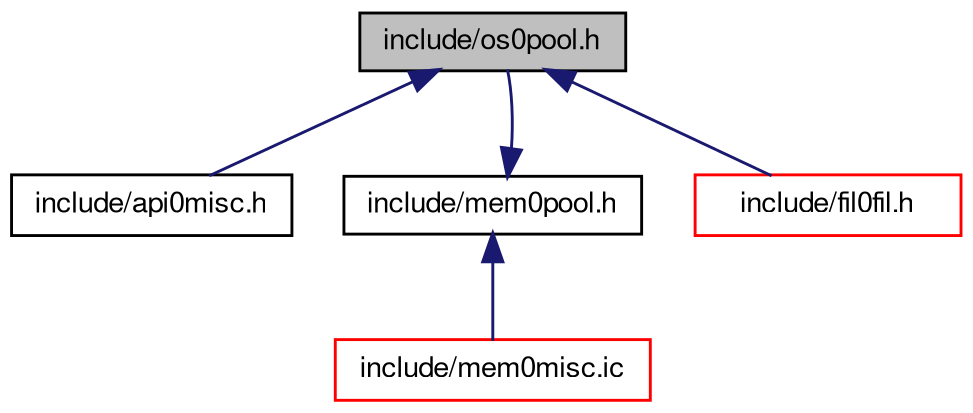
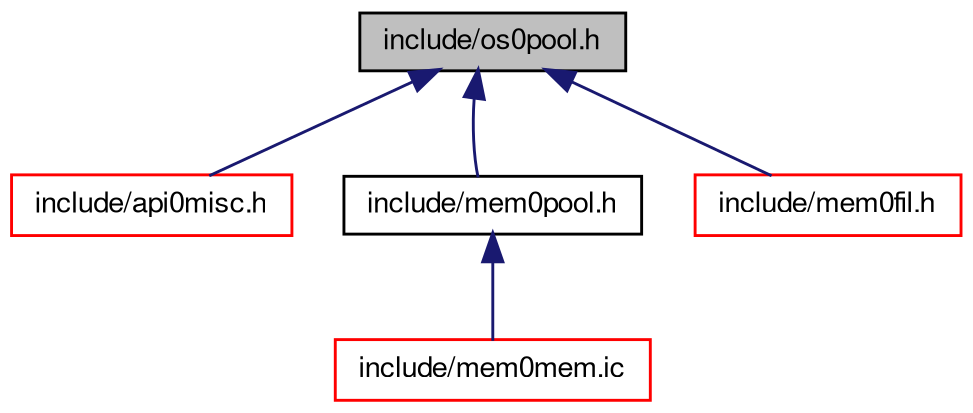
(512, 109) -> (474, 138)
(152, 205) -> (152, 205)
(828, 205) -> (828, 205)
(493, 370) -> (493, 370)
